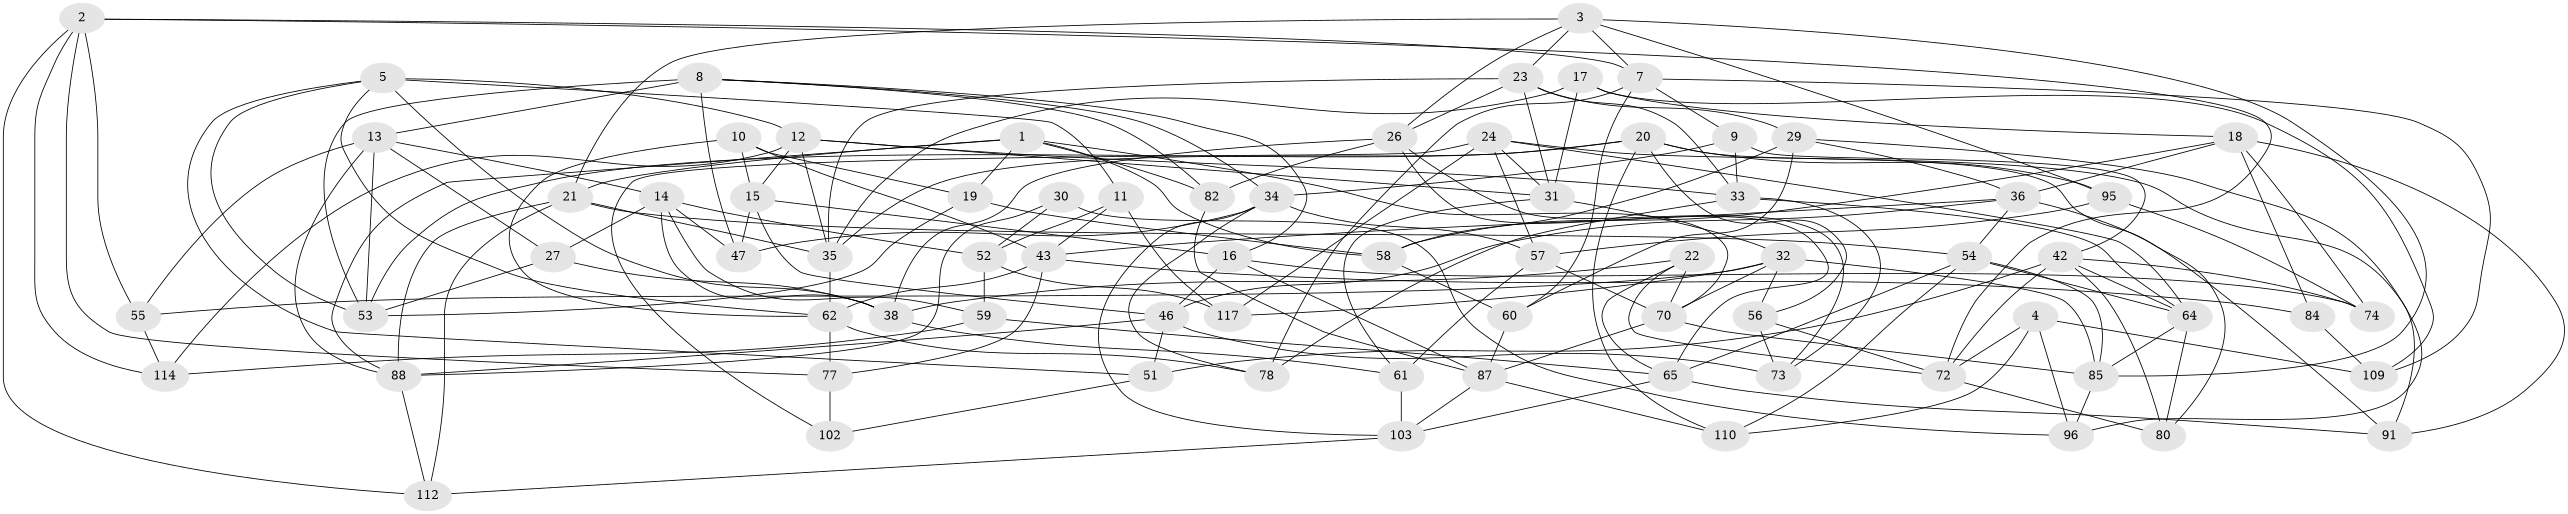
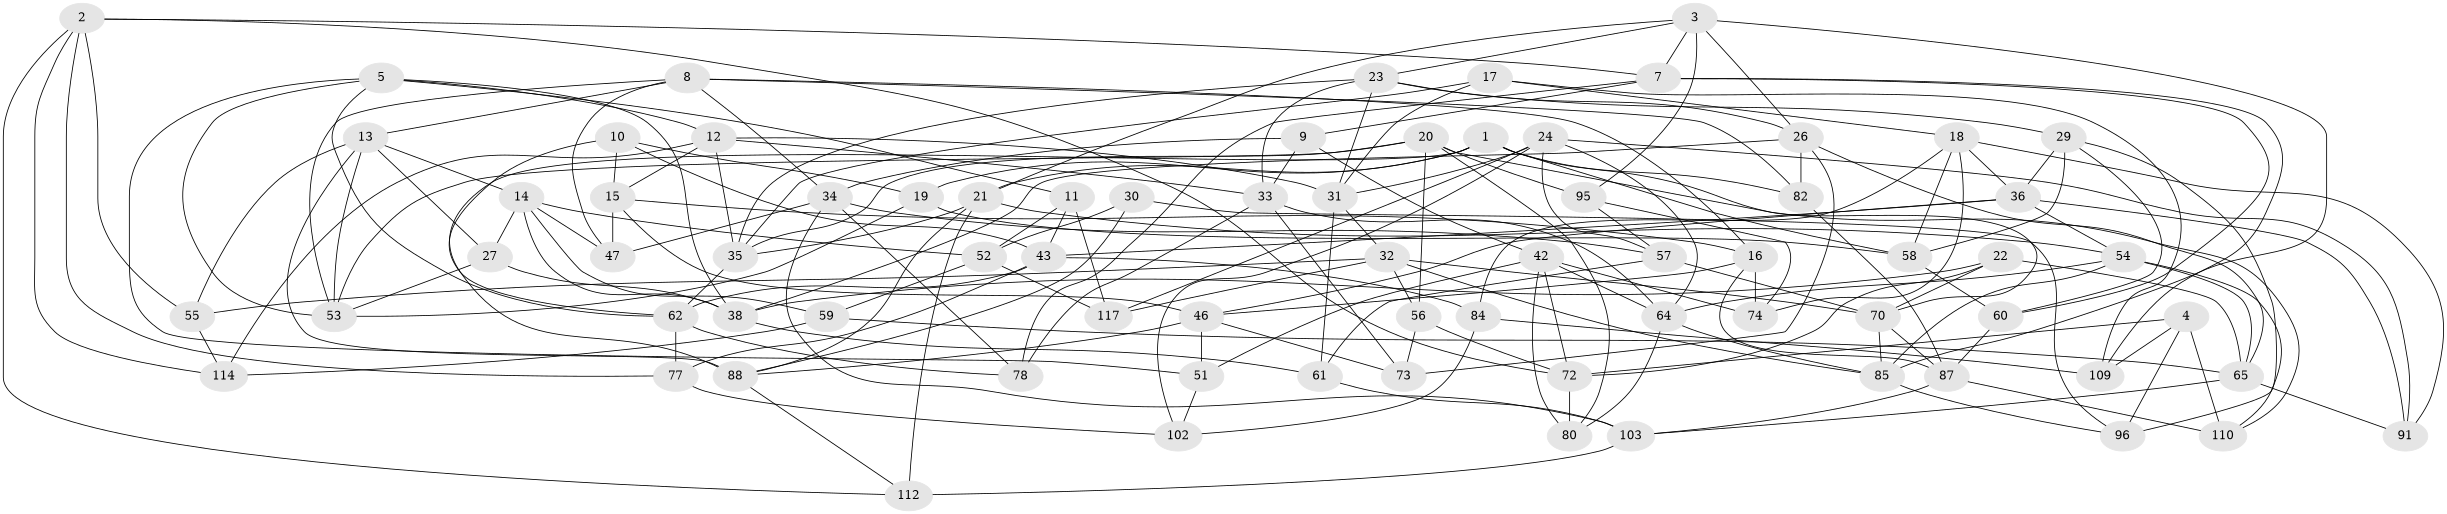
none -> (1356, 415)
